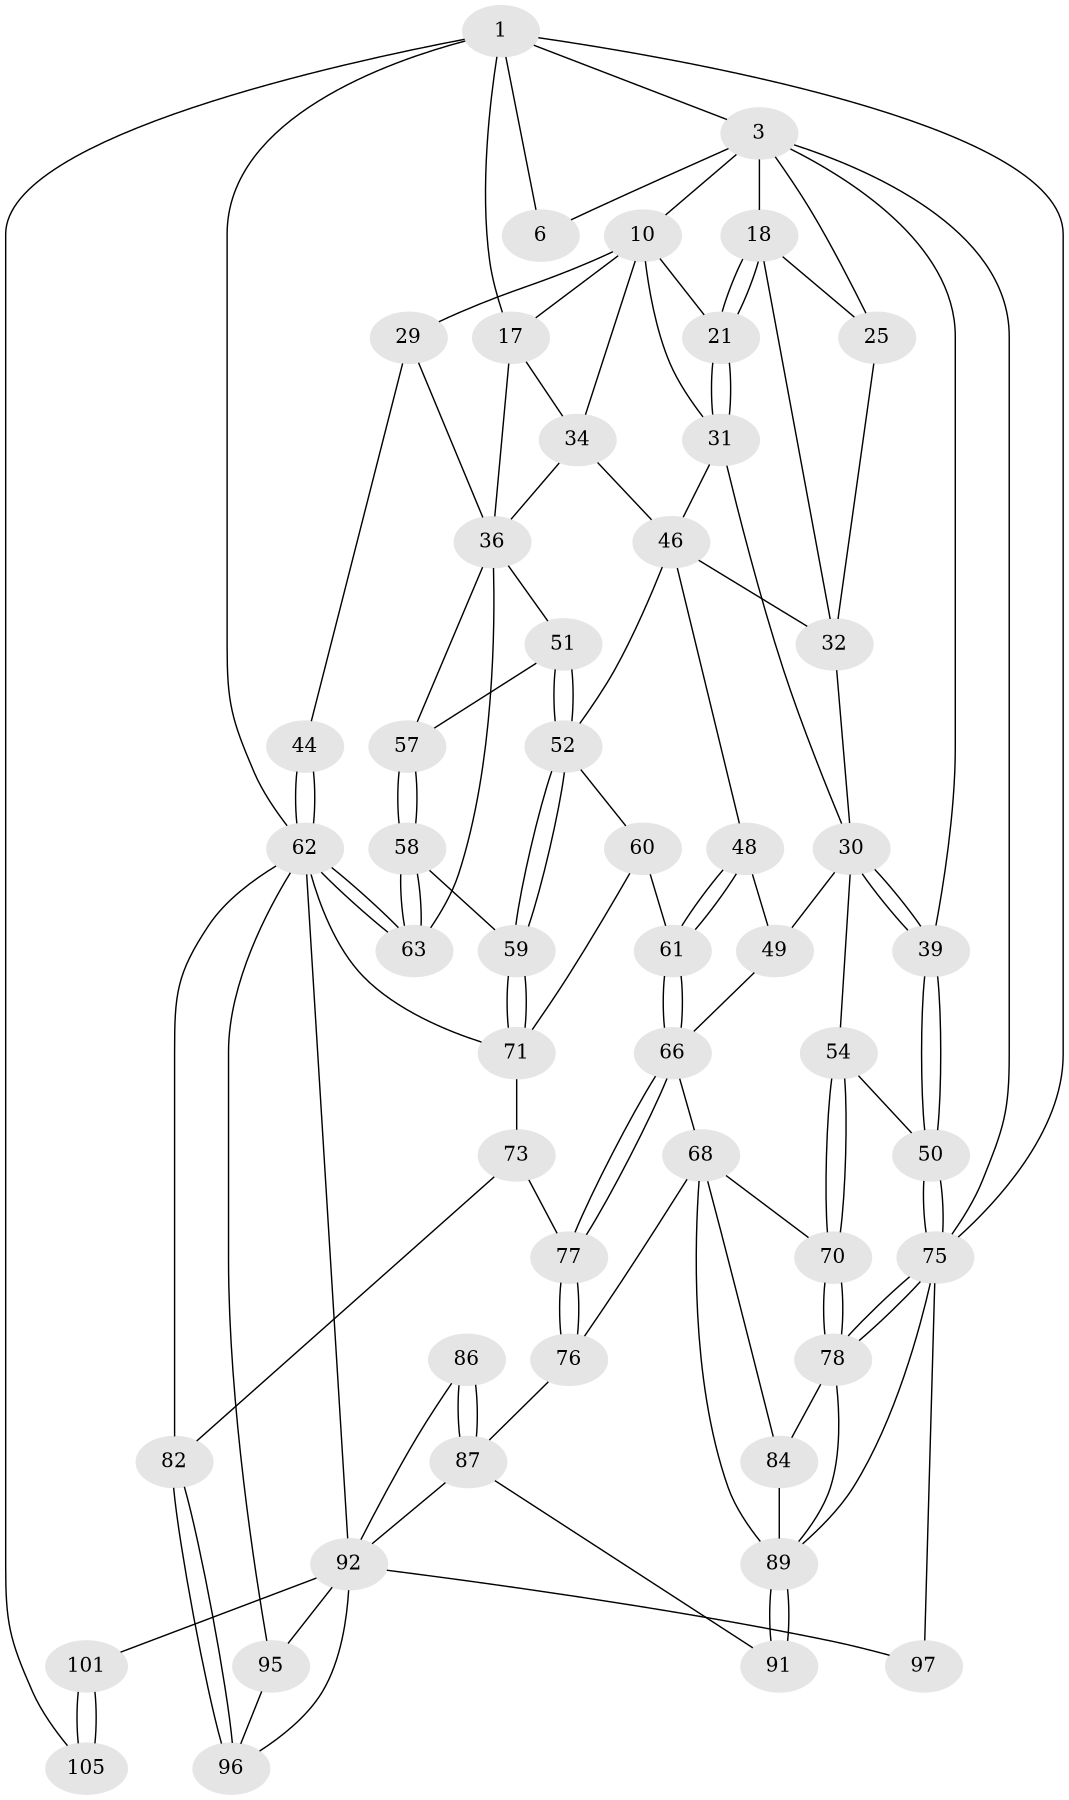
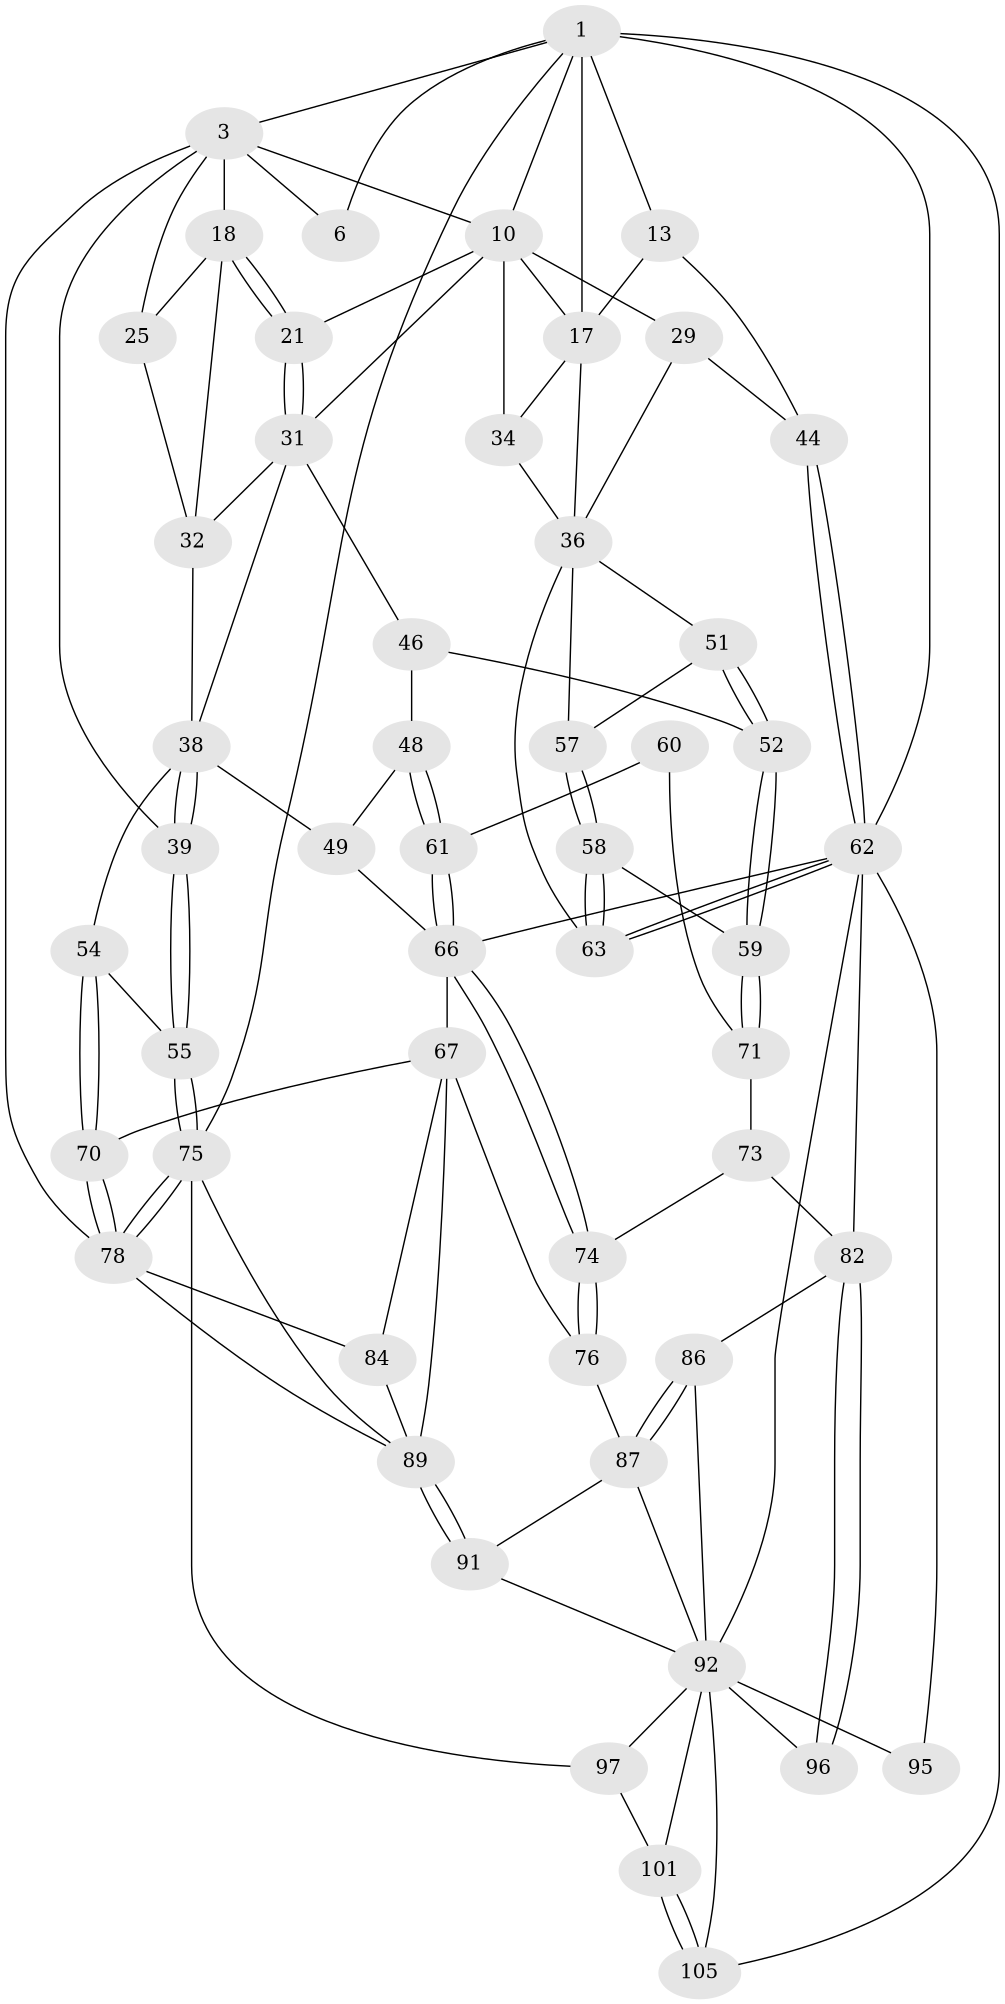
none -> (543, 133)
none -> (660, 236)
(625, 491) -> none
(750, 592) -> (243, 491)
(1009, 638) -> (6, 659)
(603, 798) -> none
(852, 849) -> (192, 747)
(371, 984) -> (655, 899)
(701, 1155) -> (447, 1053)
(931, 1155) -> (180, 1053)
(569, 1258) -> (588, 1258)
none -> (771, 1310)
none -> (588, 1615)
(251, 1718) -> none
none -> (634, 1819)
none -> (717, 1820)
